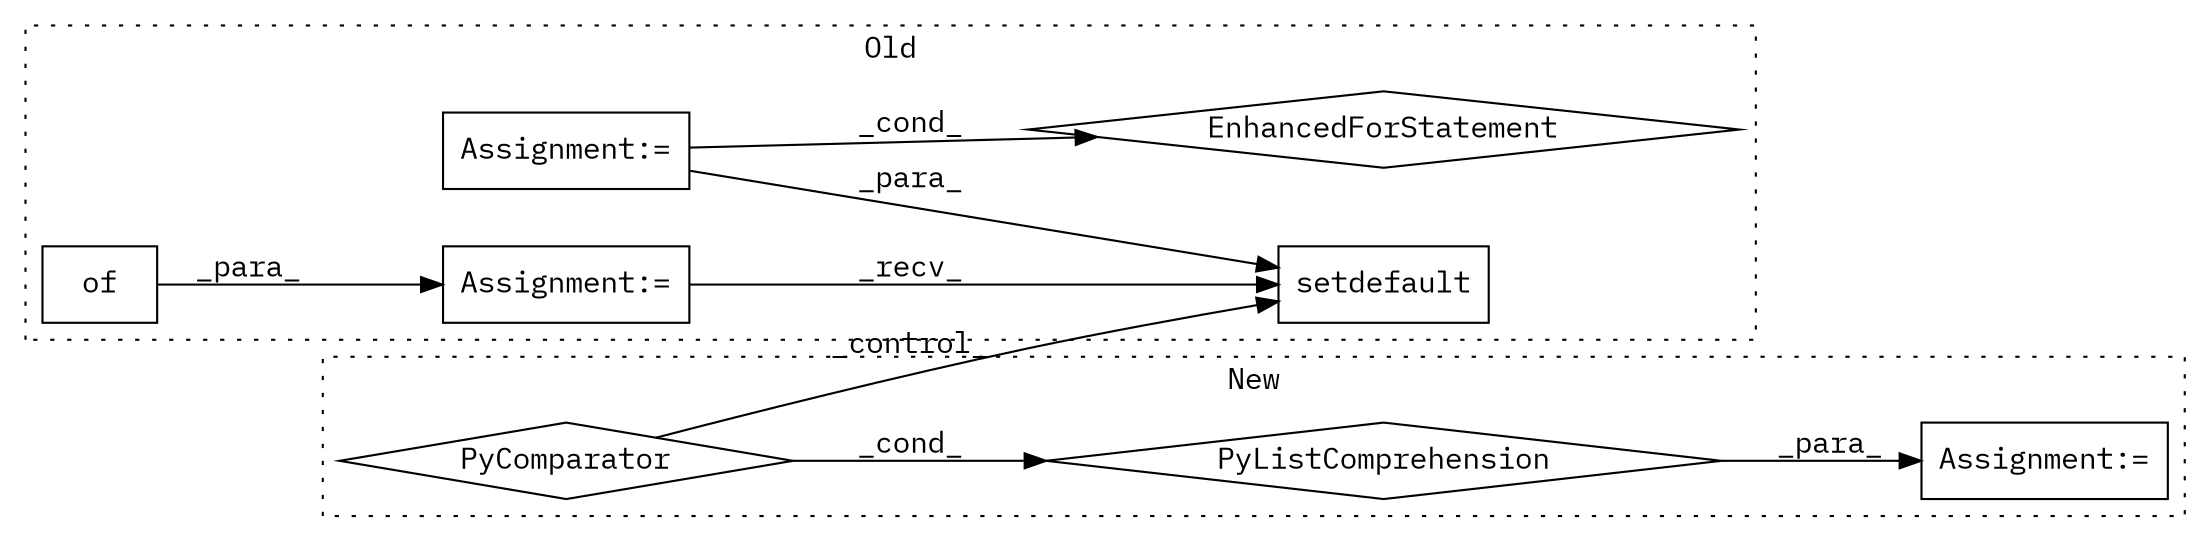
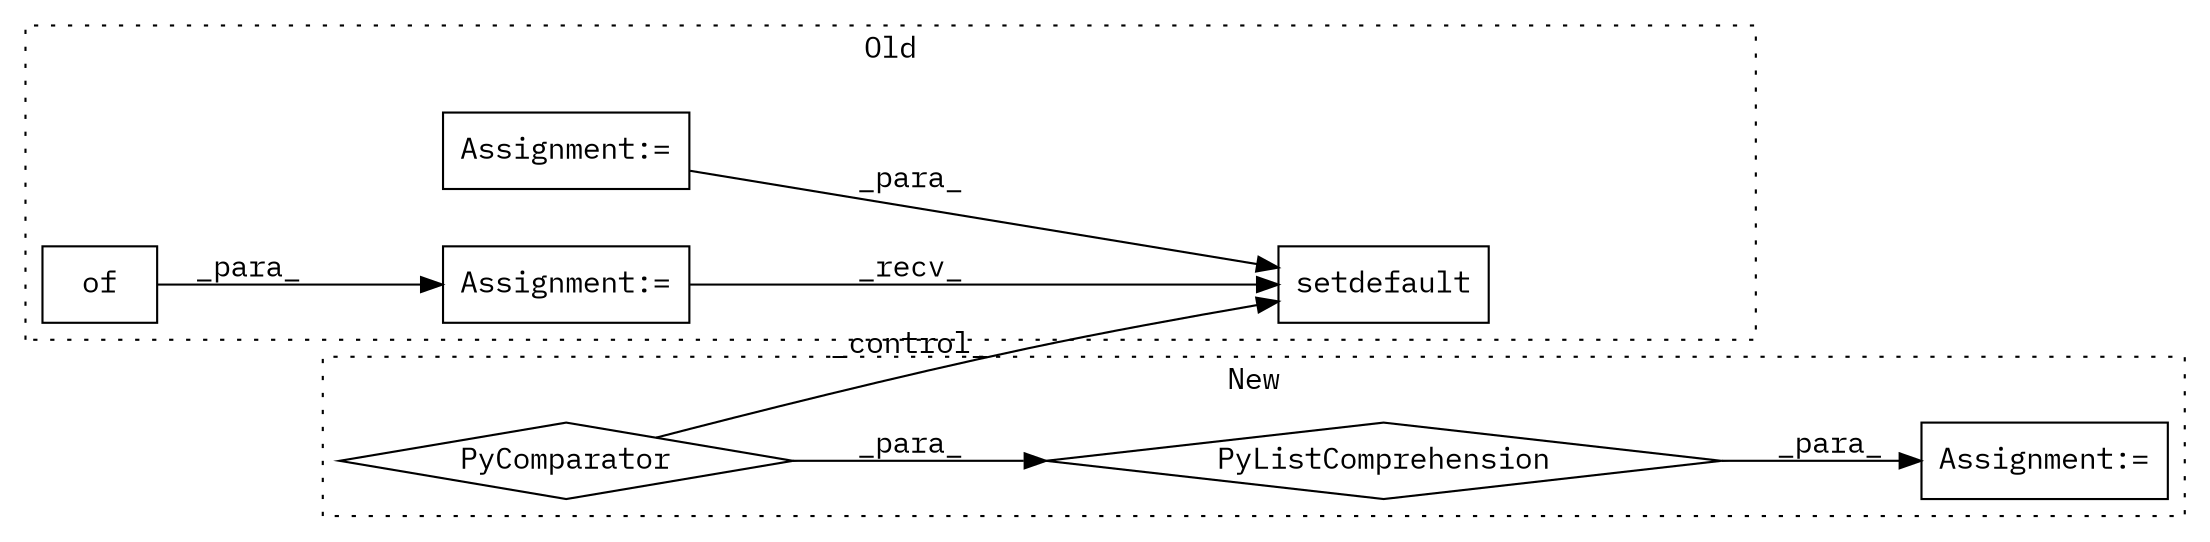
(1384, 130) -> none
(910, 445) -> (910, 445)
